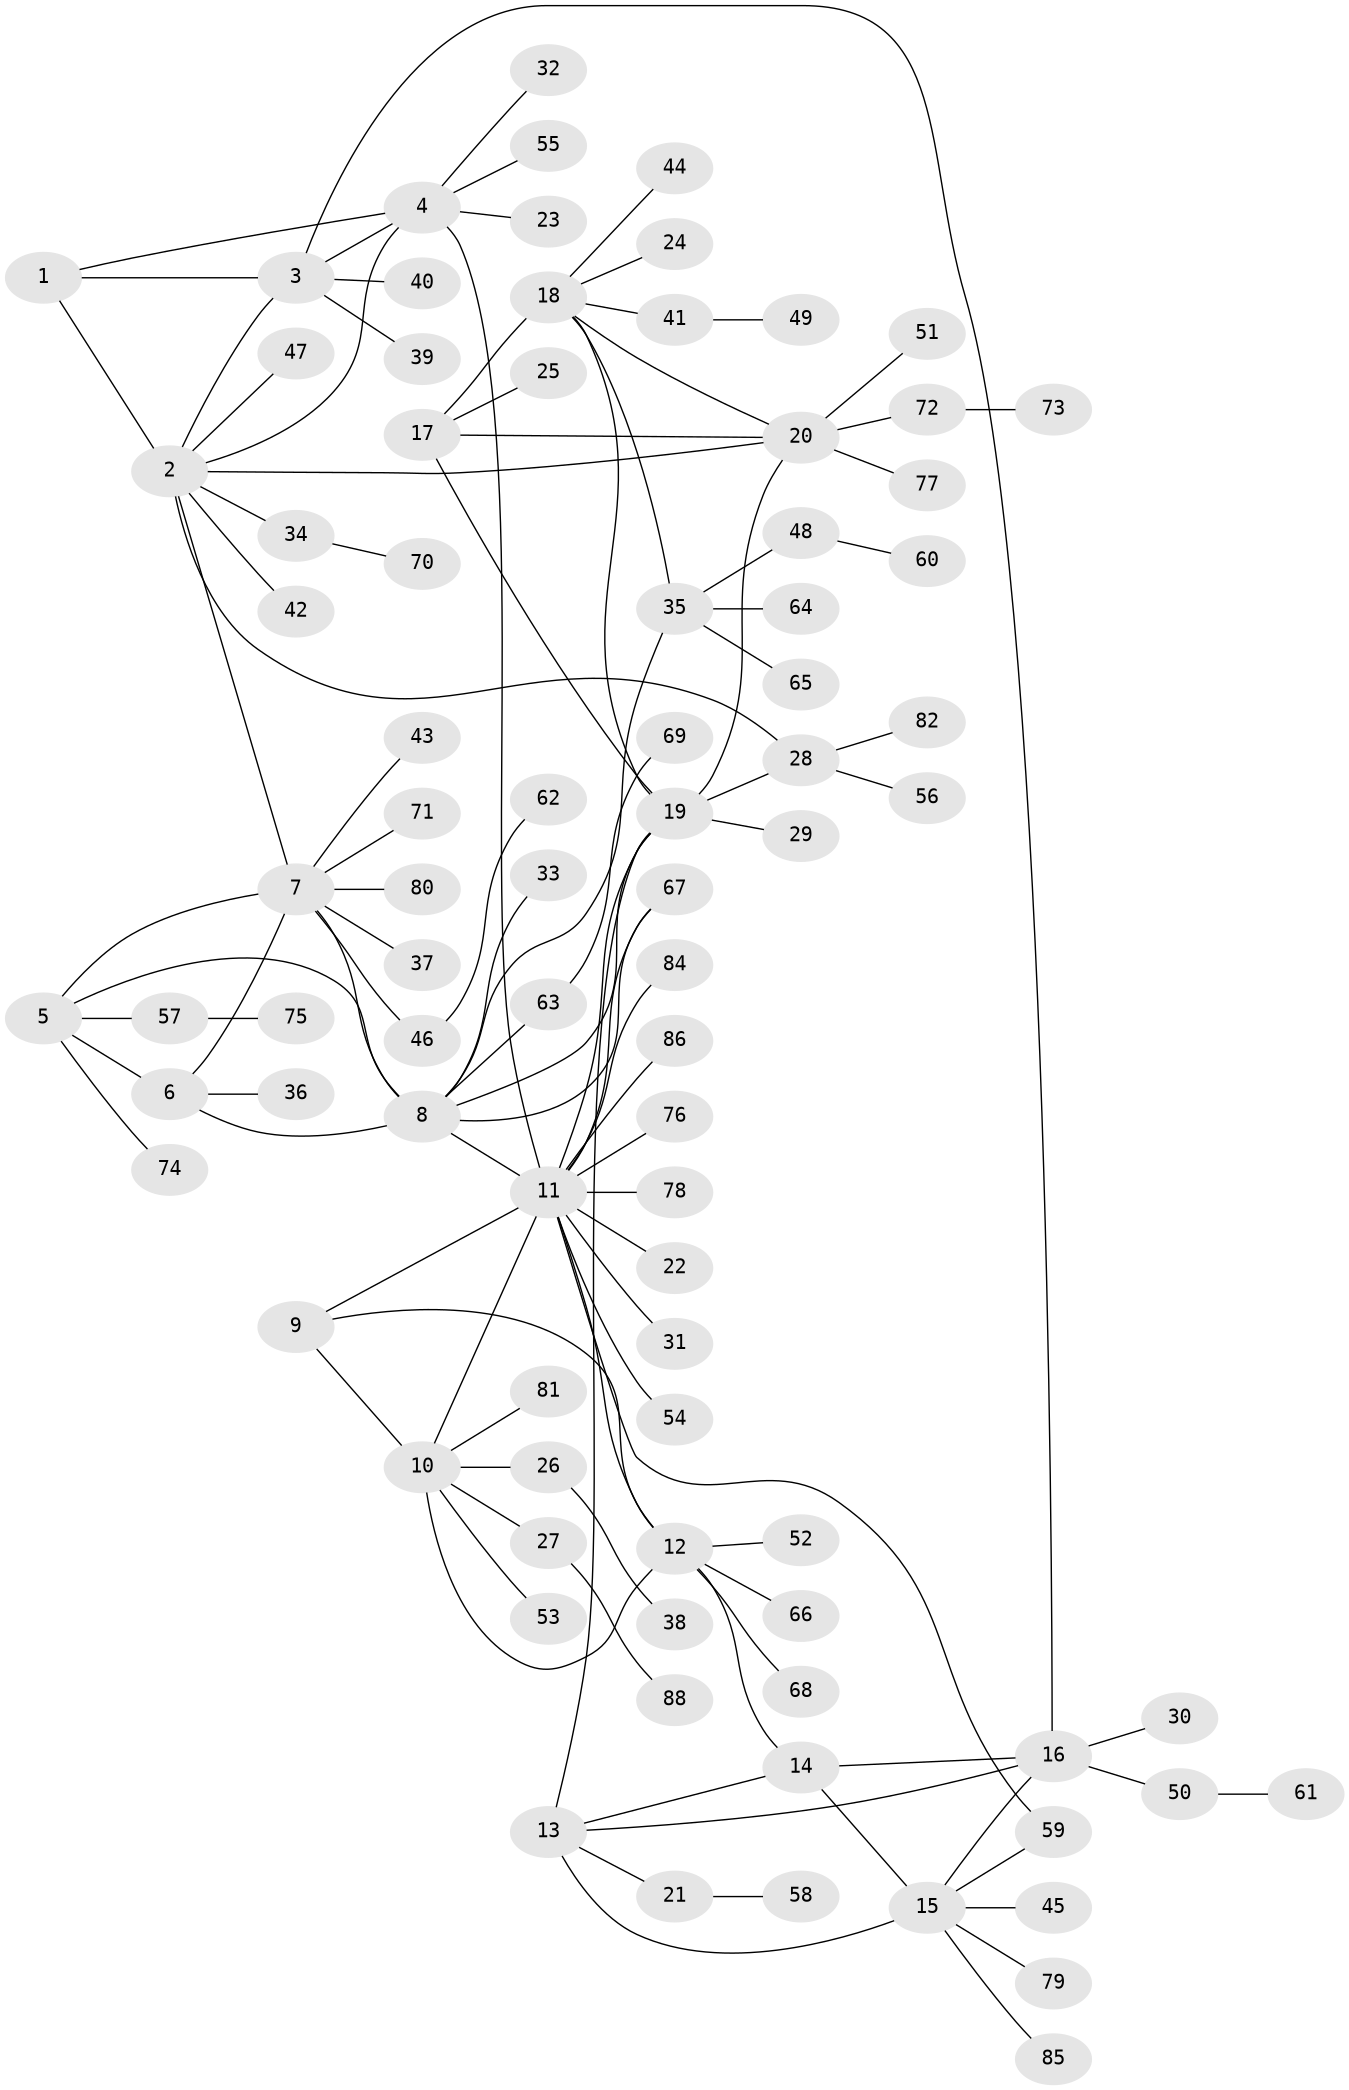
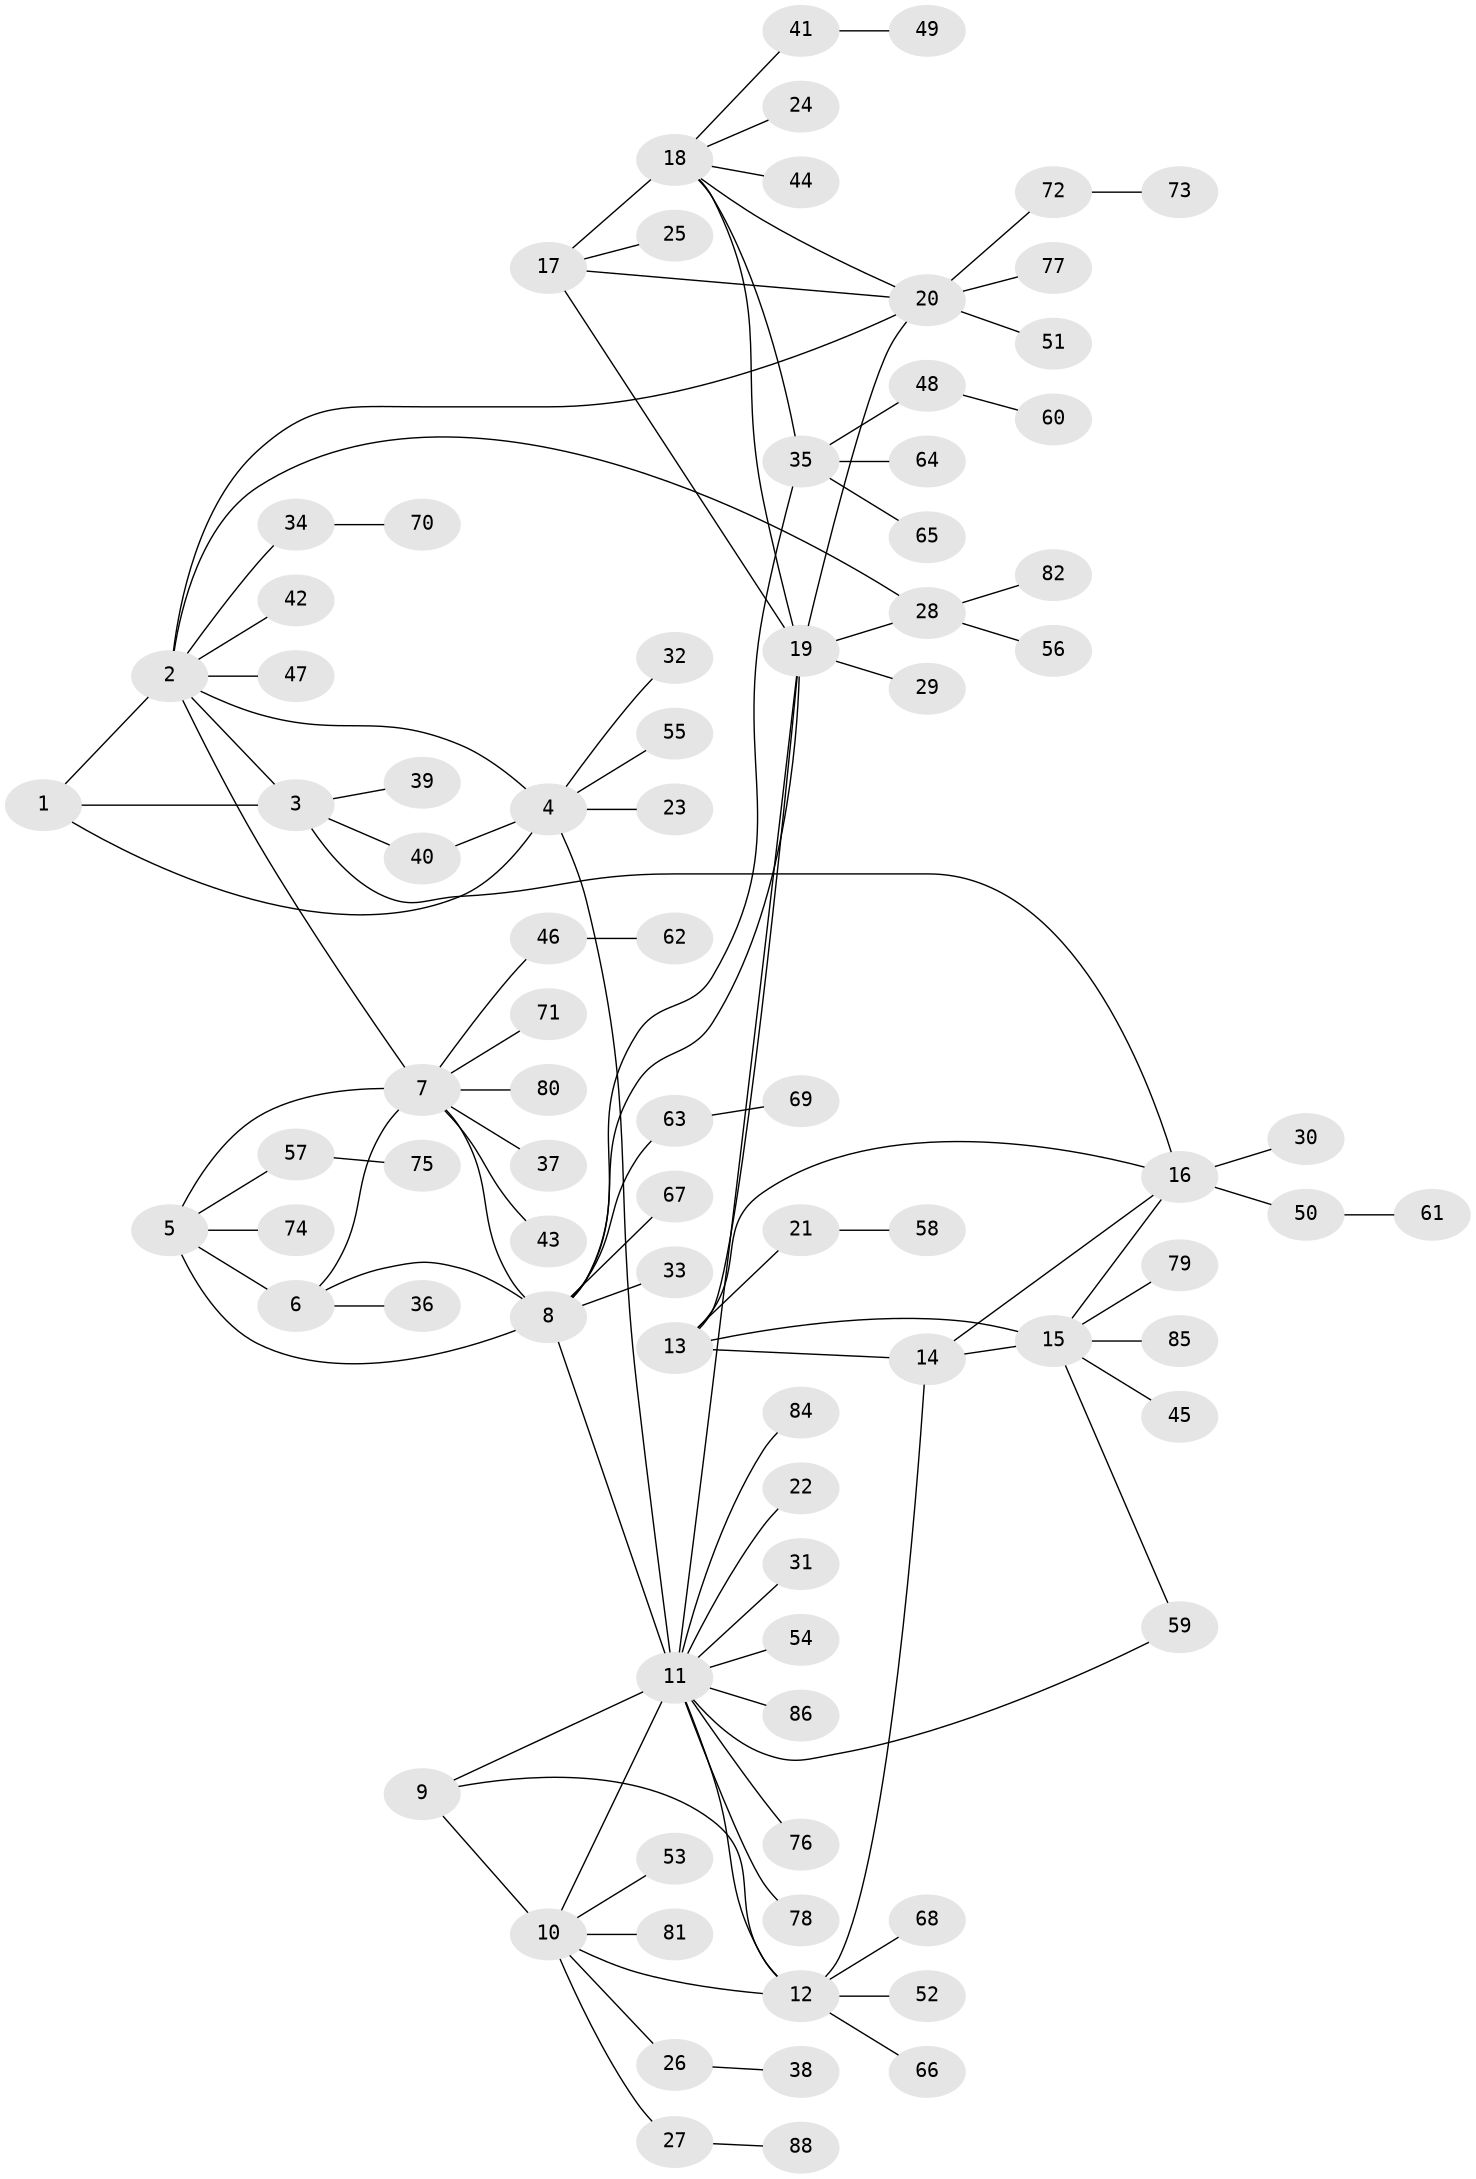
(359, 243) -> (485, 834)
(609, 1039) -> none
